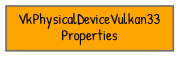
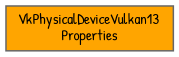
(90, 28) -> (90, 28)
